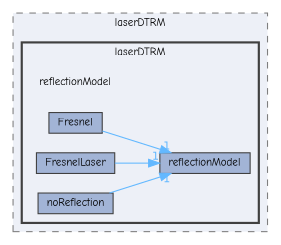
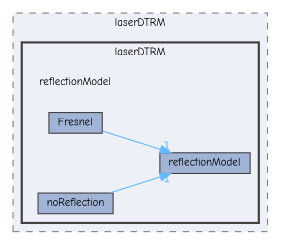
(76, 163) -> none
